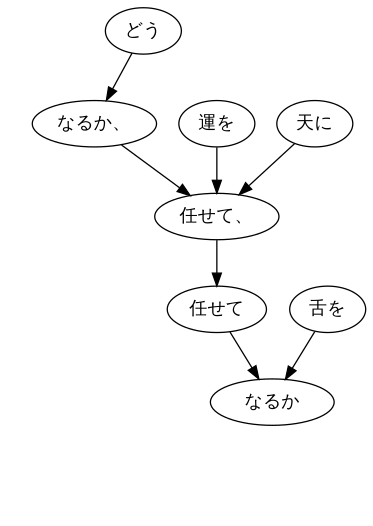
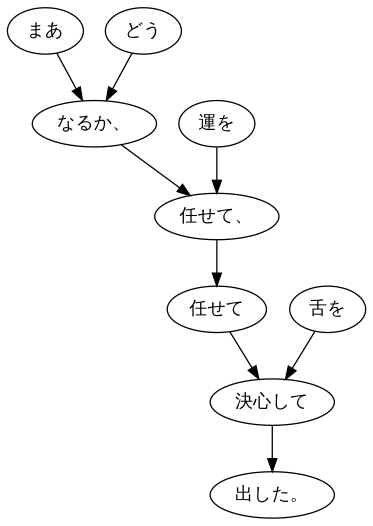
none -> (45, 31)
(315, 124) -> none
(272, 402) -> (272, 402)
none -> (272, 495)
